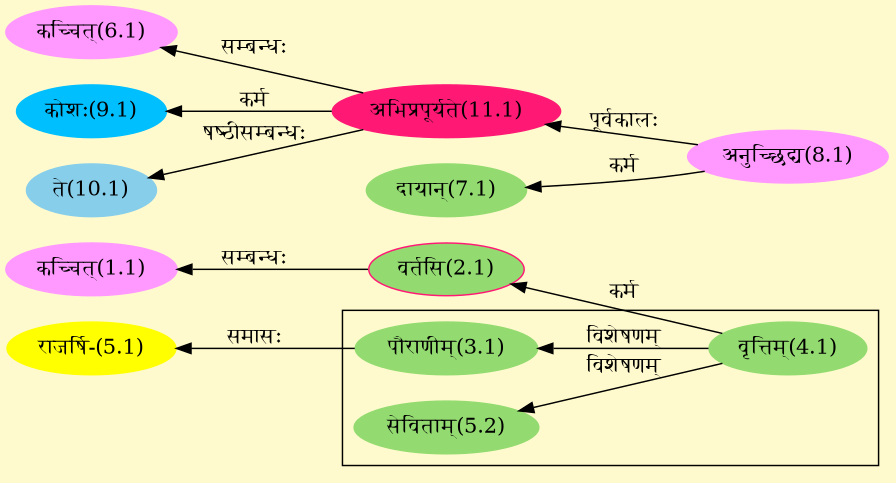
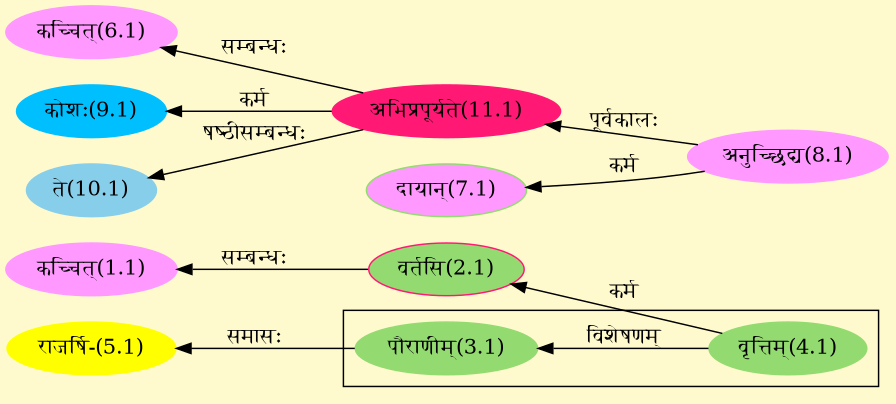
(446, 190) -> (446, 190)
(446, 427) -> none
